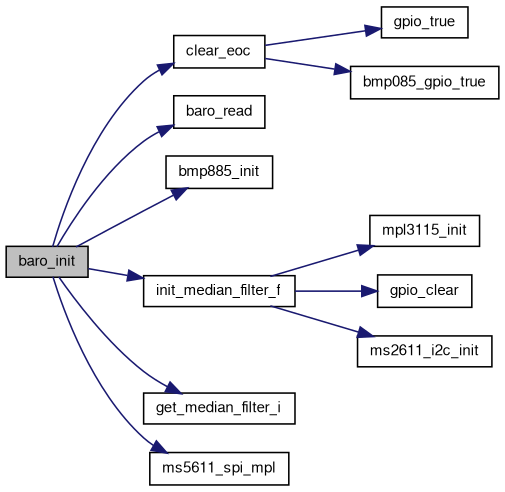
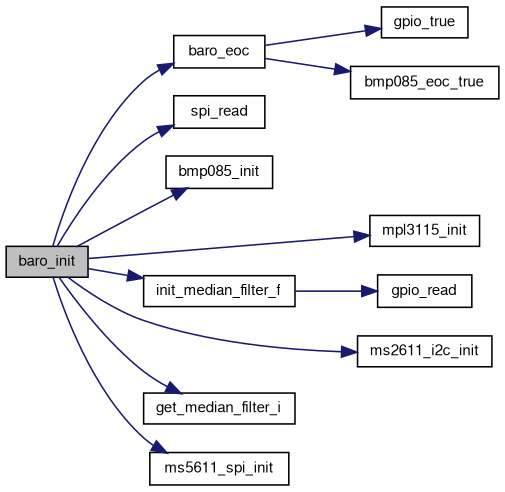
(219, 52) -> (219, 52)
(425, 83) -> (425, 83)
(219, 112) -> (219, 112)
(219, 172) -> (219, 172)
(314, 263) -> (221, 248)
(425, 291) -> (425, 291)
(314, 319) -> (198, 335)
(219, 469) -> (219, 469)
